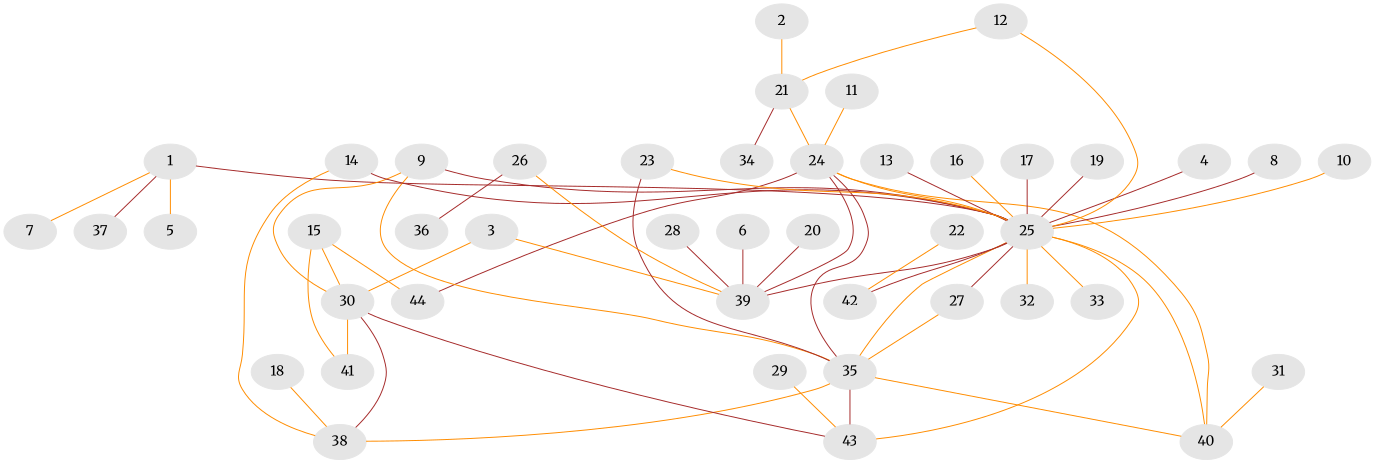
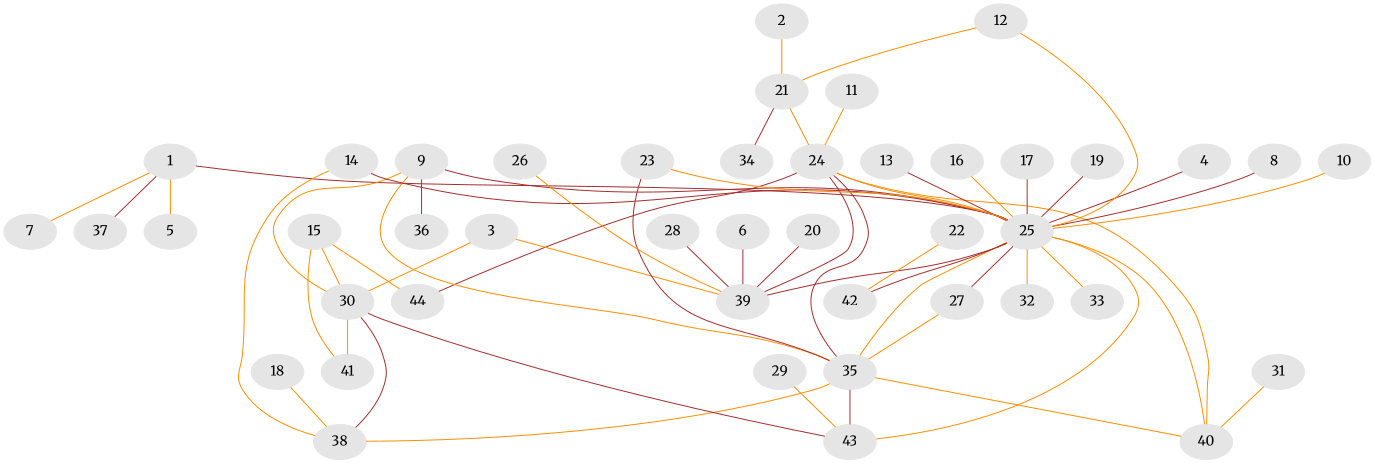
(465, 201) -> (422, 197)
